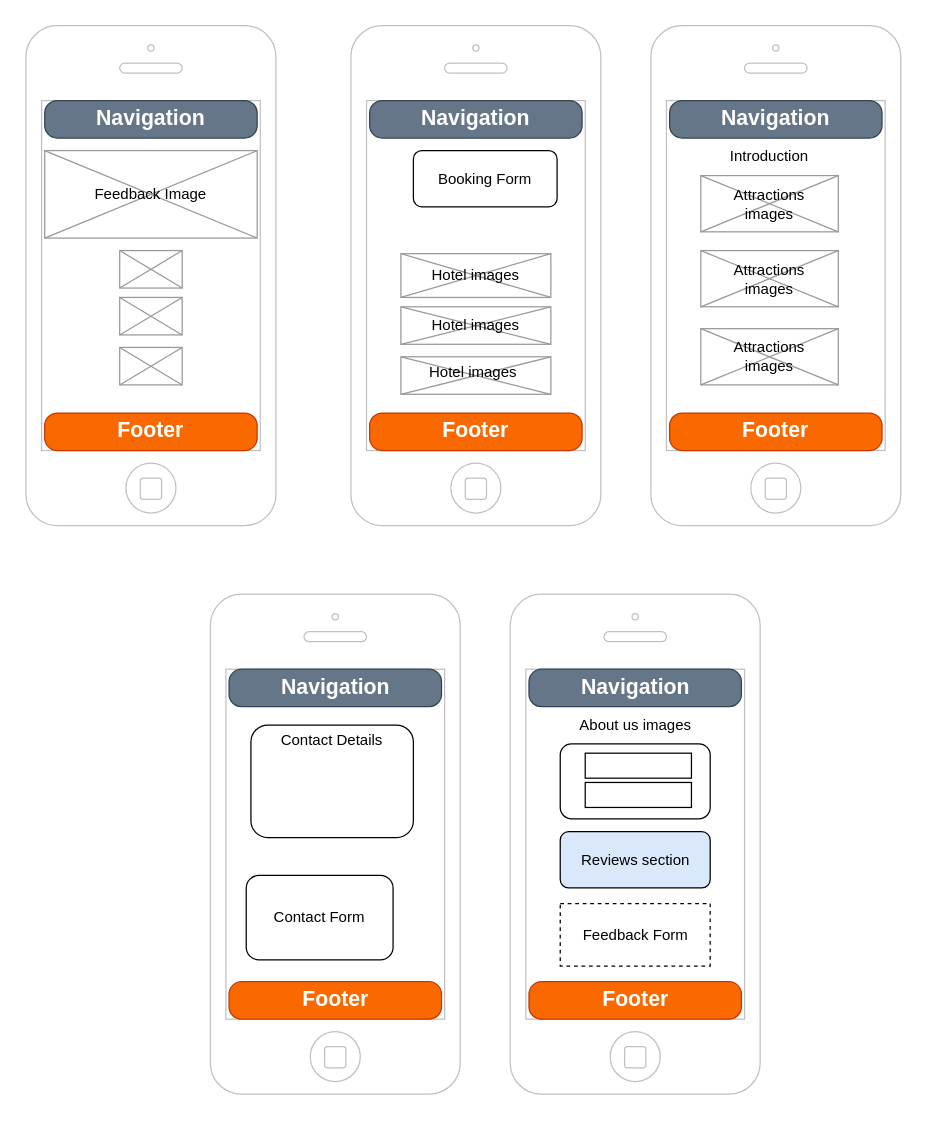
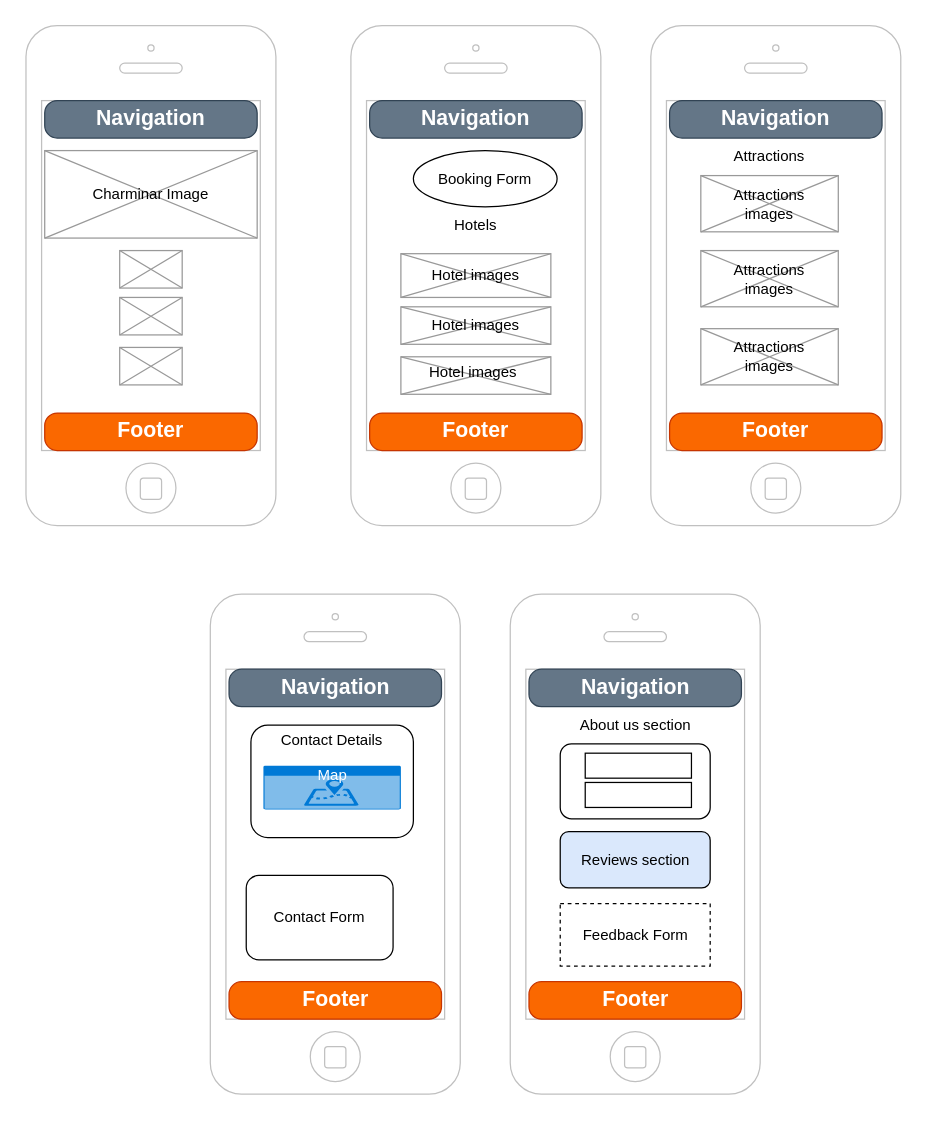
(769, 157) -> (769, 157)
(485, 179) -> (485, 179)
(151, 194) -> (151, 194)
none -> (476, 226)
(636, 726) -> (636, 726)
none -> (332, 788)
